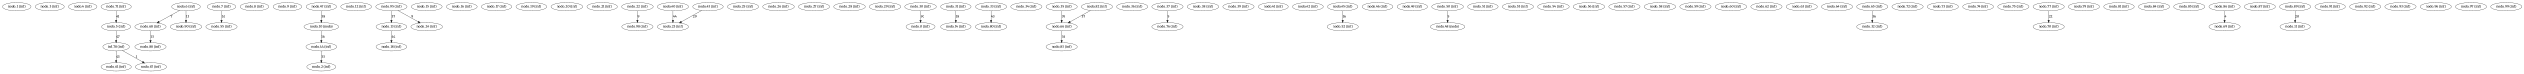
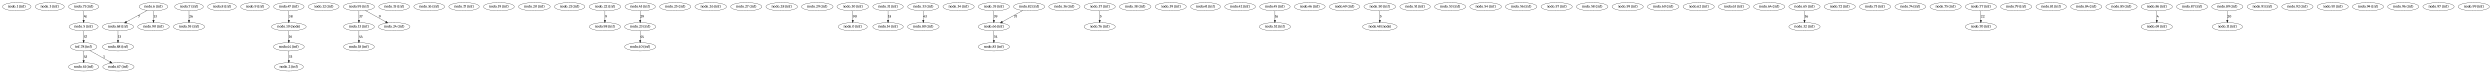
(83, 7) -> none
none -> (2368, 7)
(673, 16) -> (640, 36)
